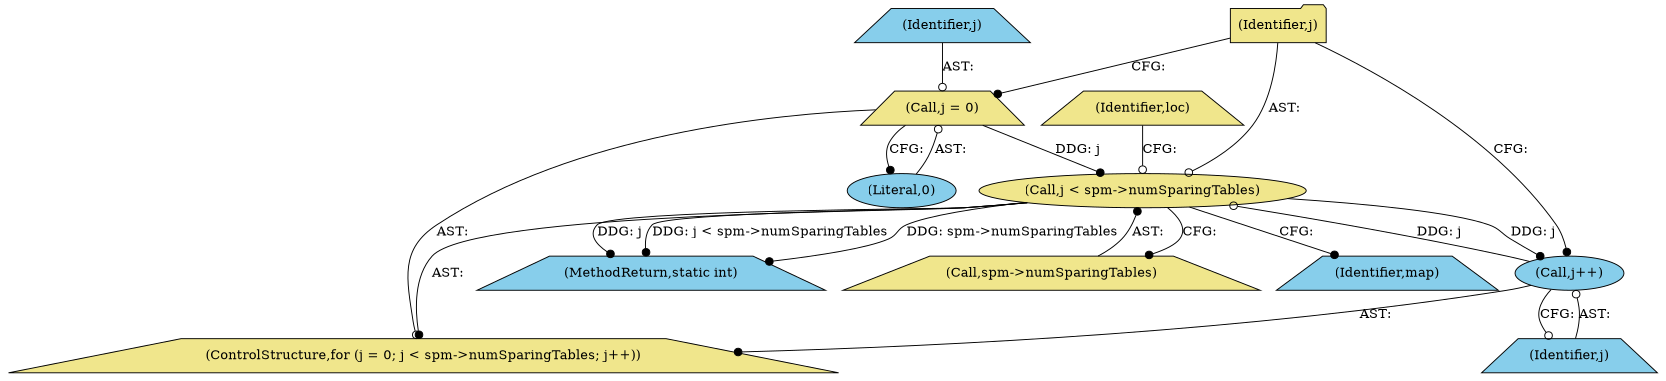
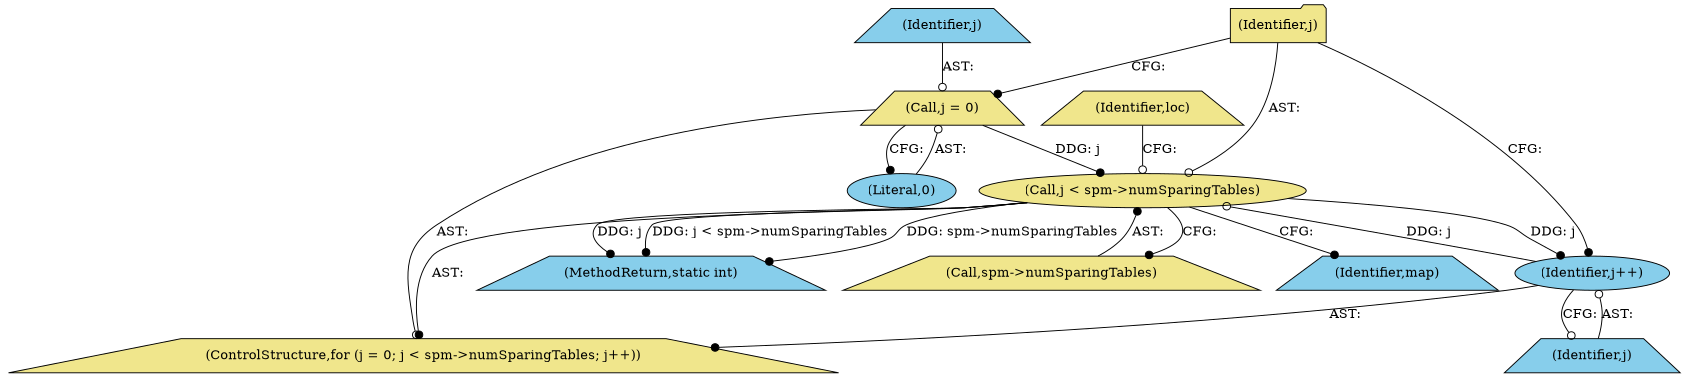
(1569, 273) -> (1592, 273)
